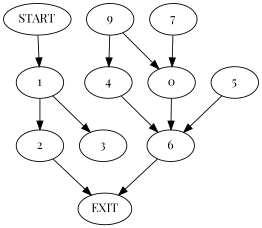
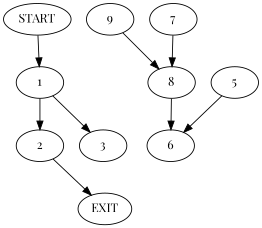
(108, 83) -> none
(172, 83) -> (172, 83)
(141, 174) -> none
